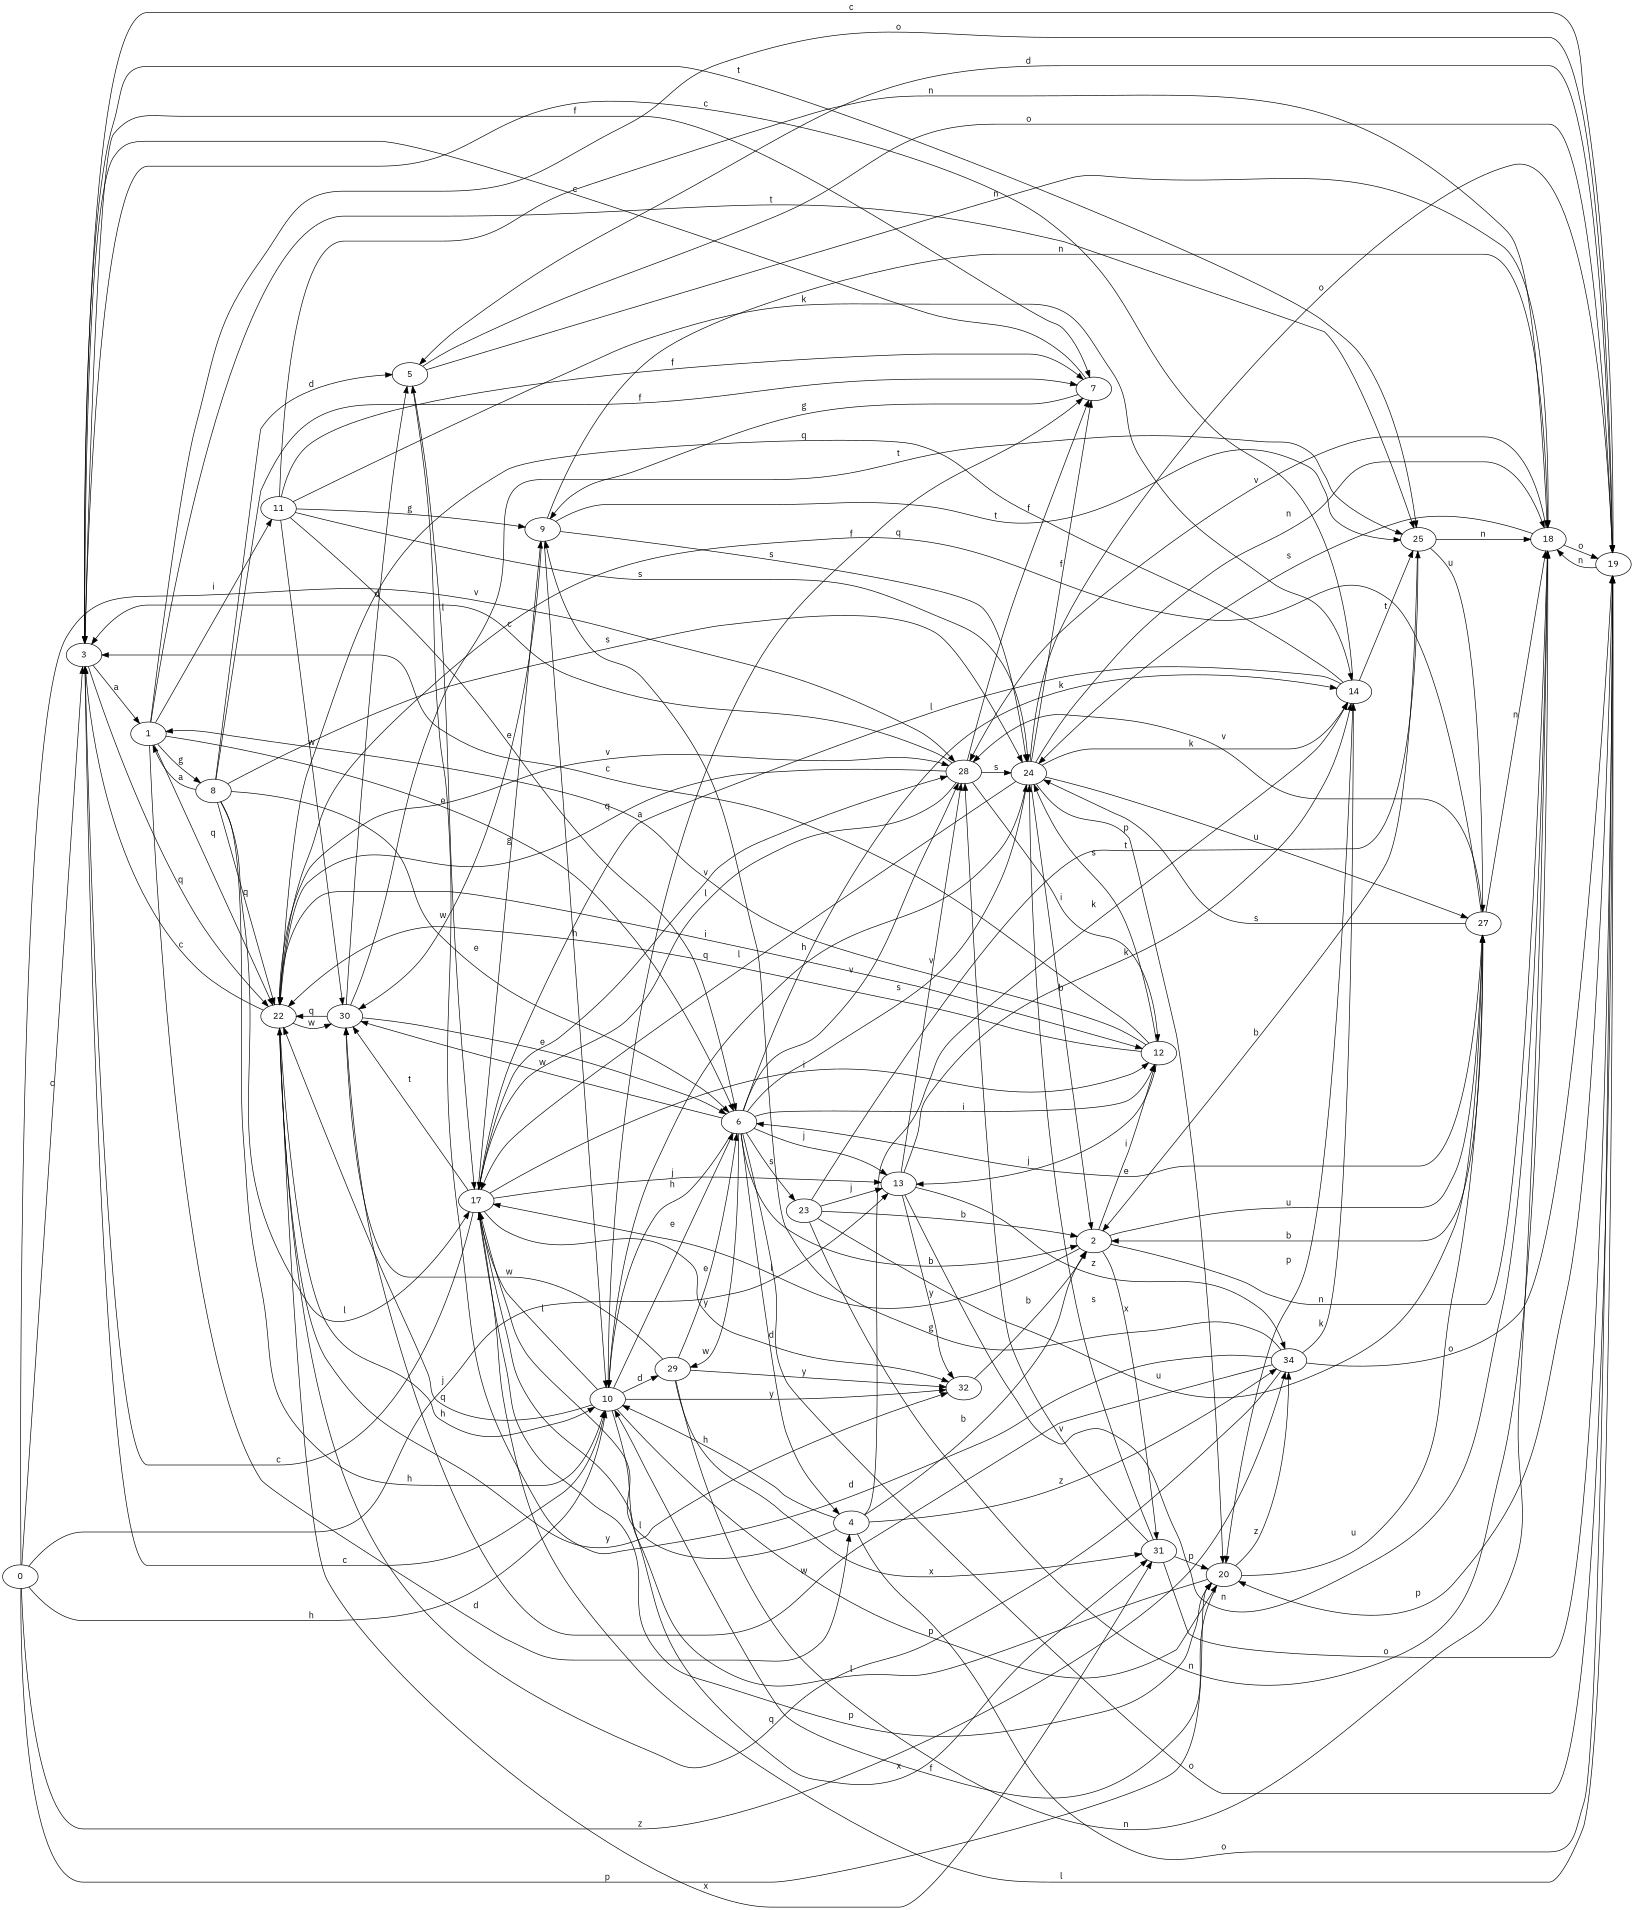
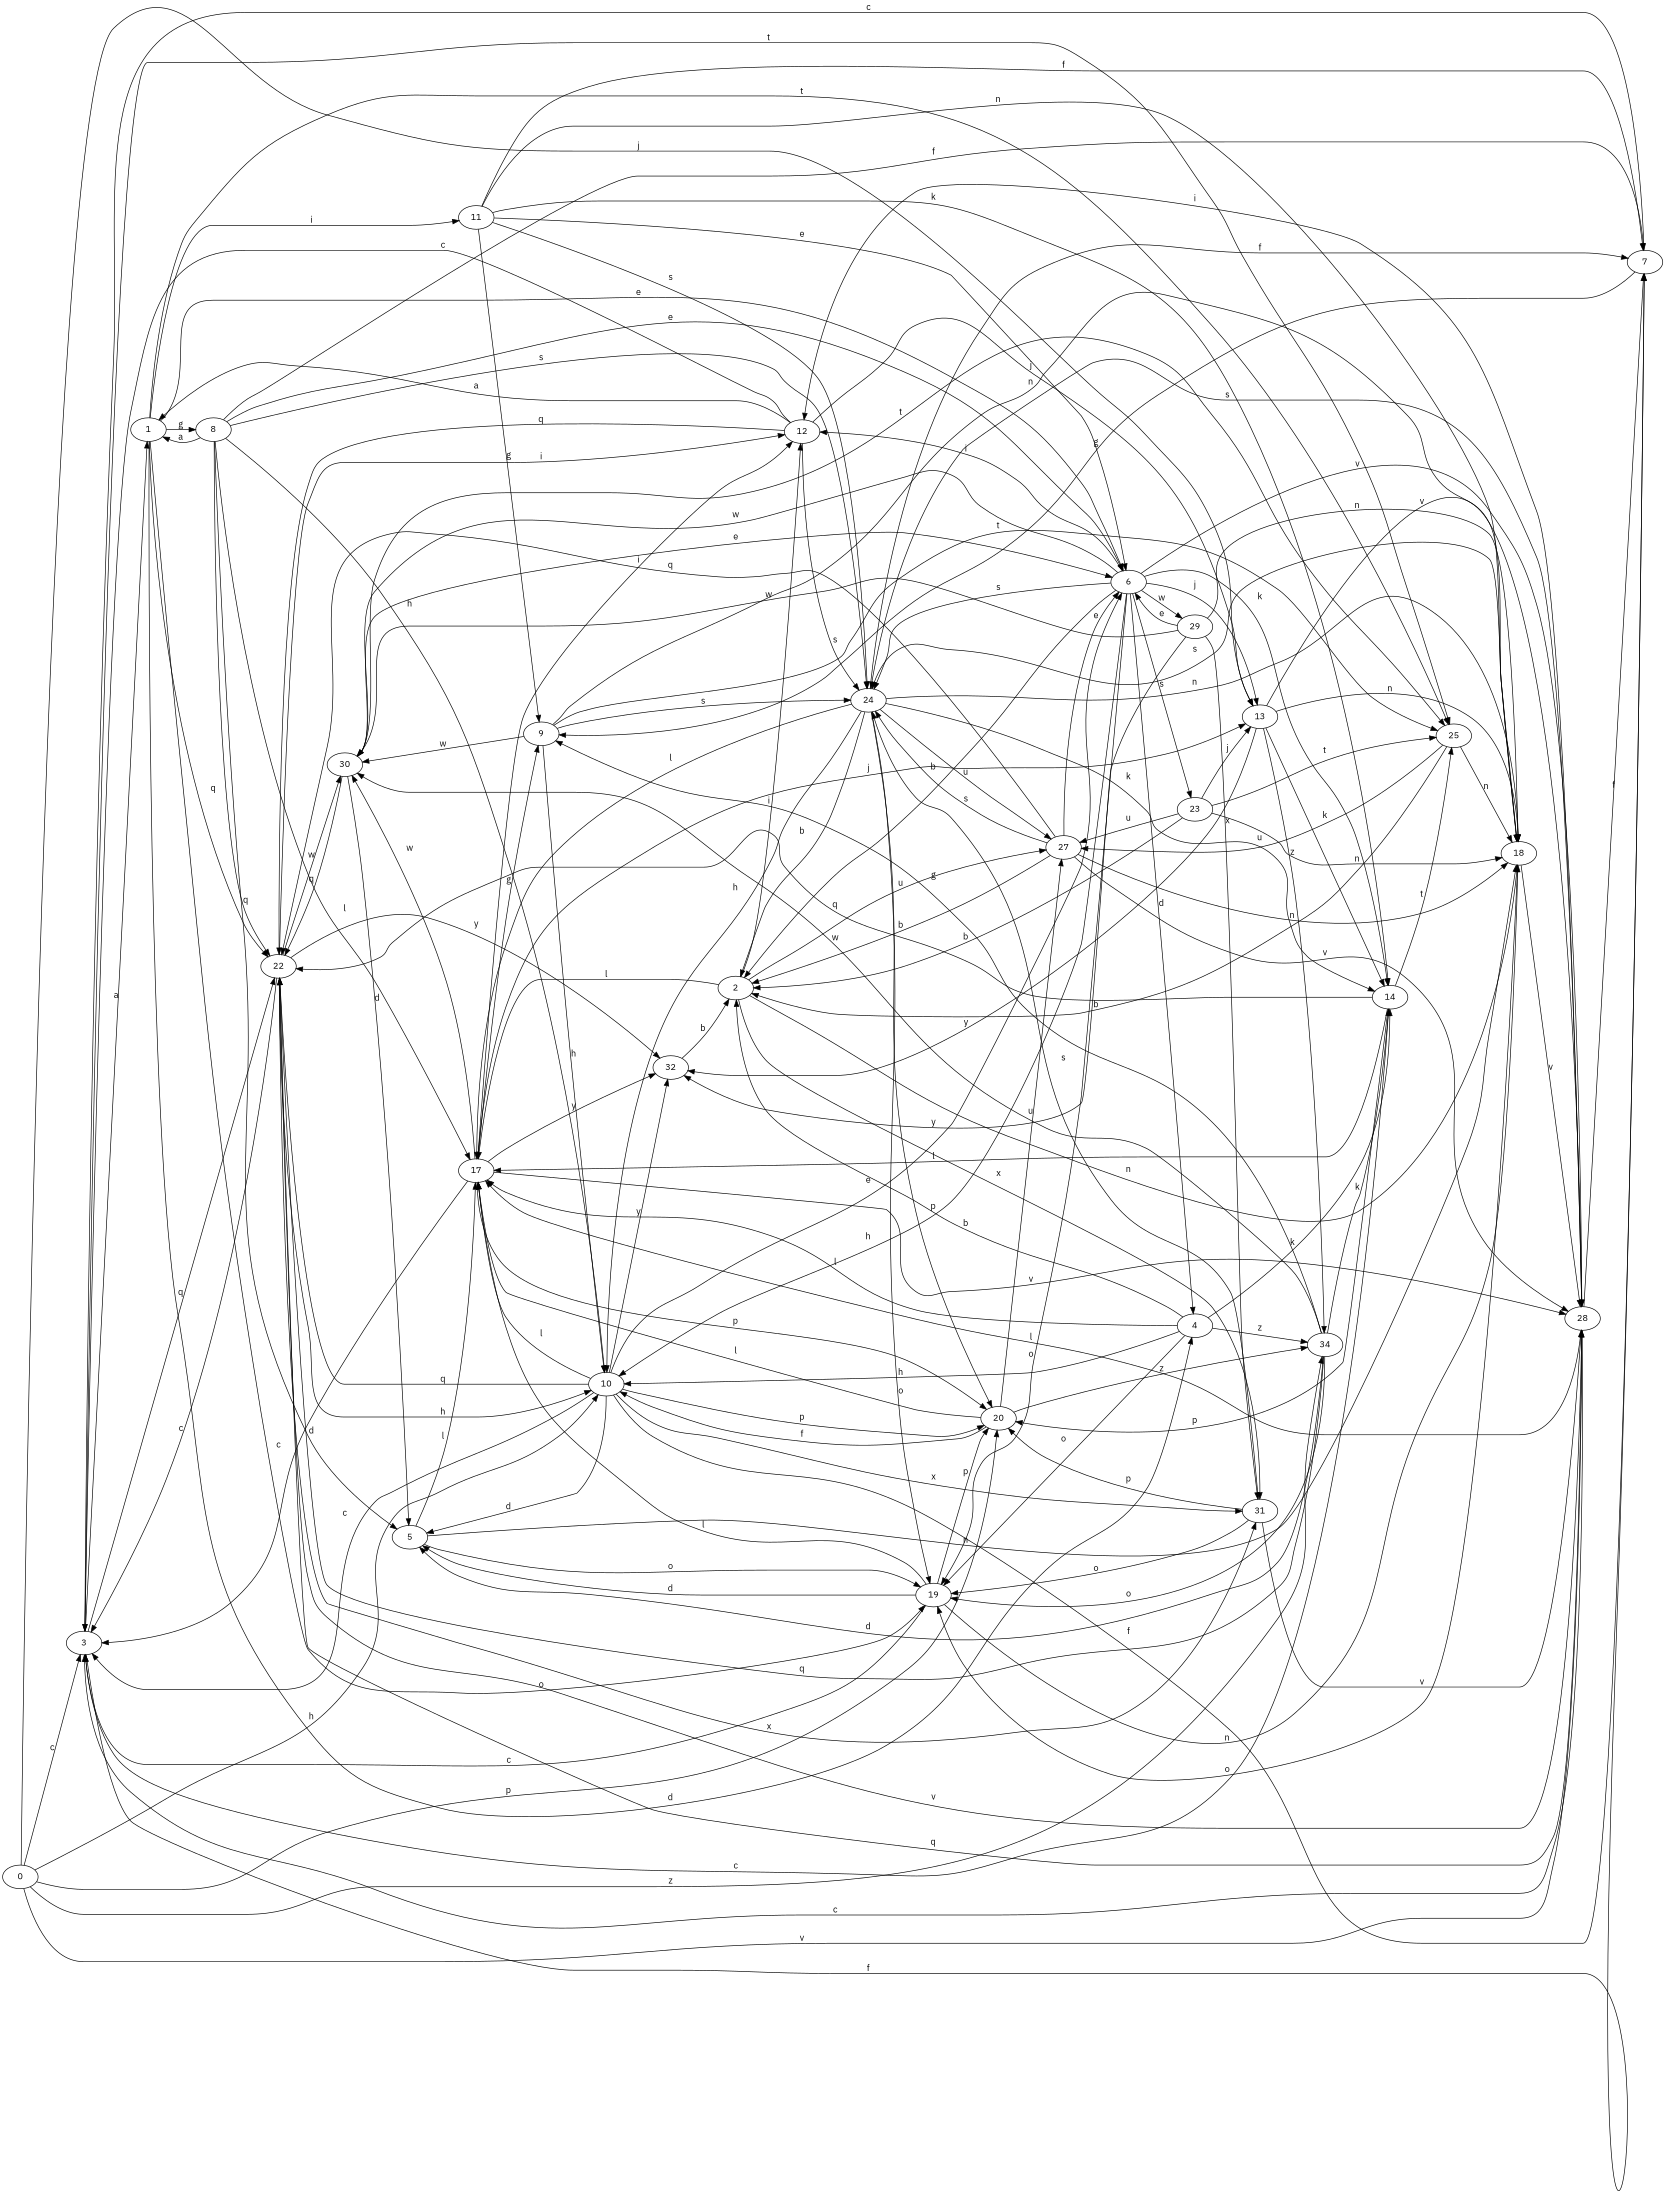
(313, 771) -> none
(410, 1080) -> (410, 848)
(637, 1386) -> (555, 1499)
